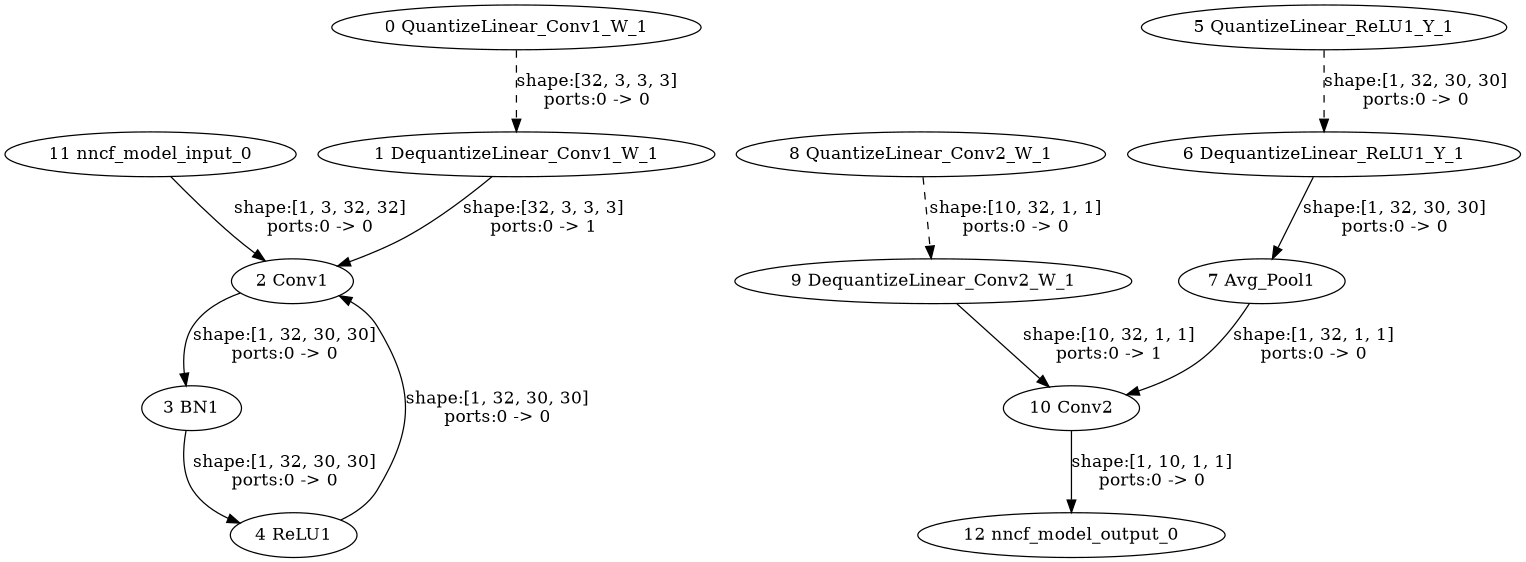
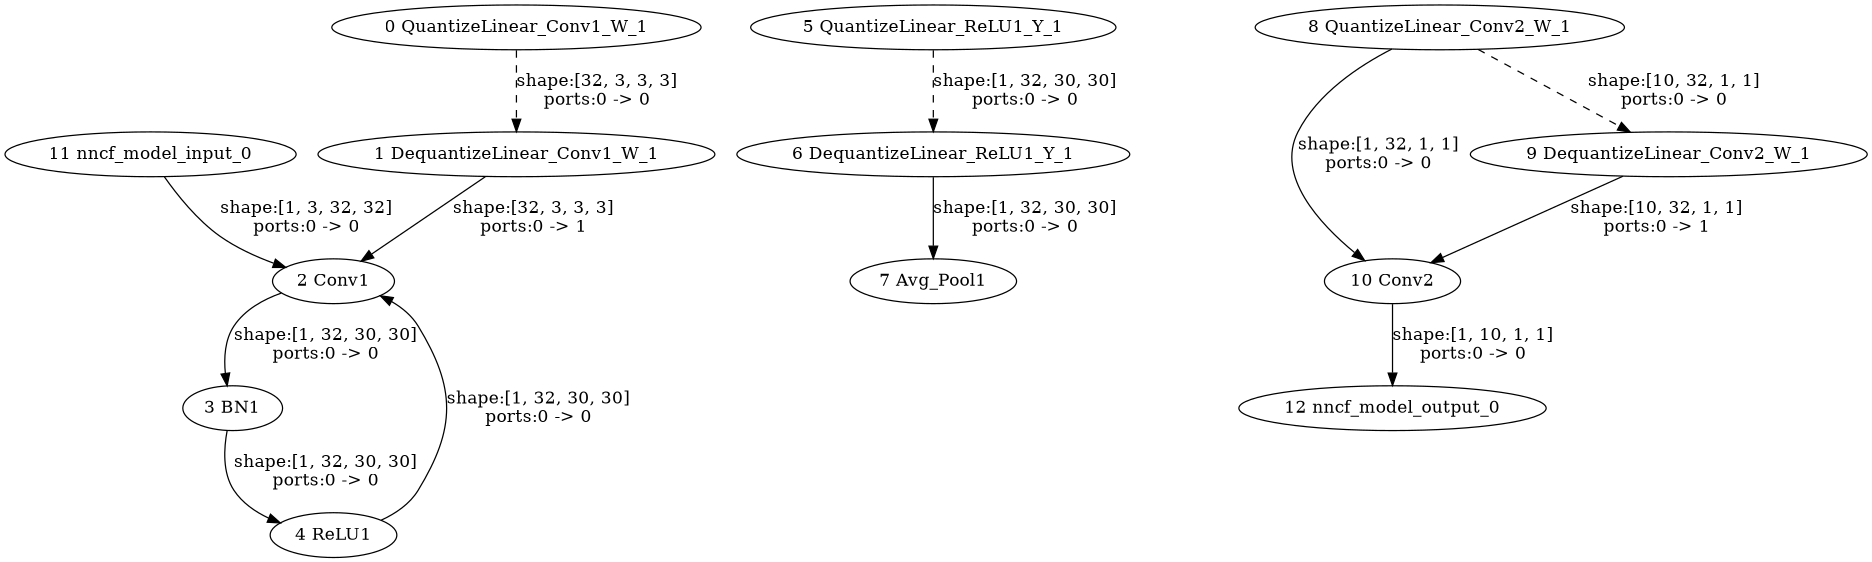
(1203, 358) -> (1295, 140)
